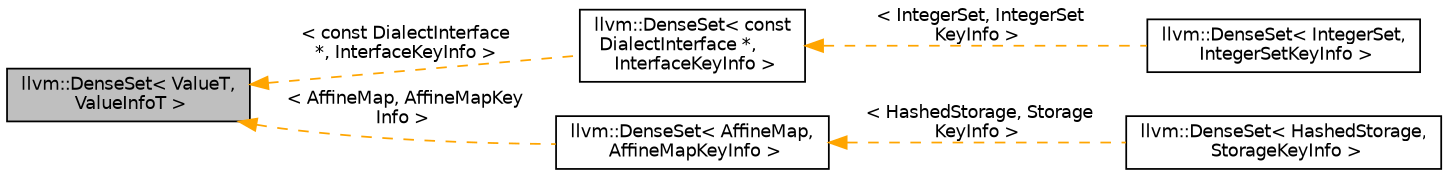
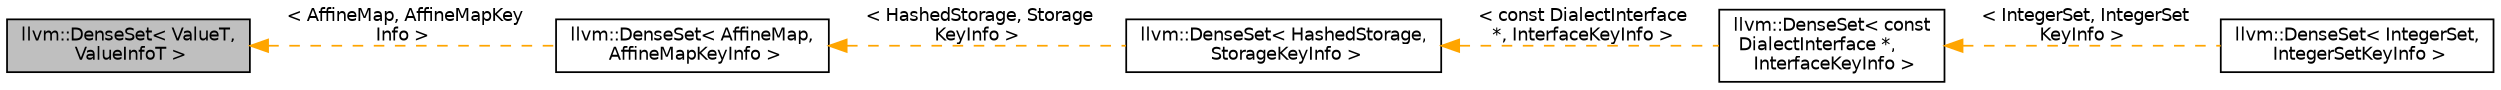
(424, 69) -> (1589, 46)
